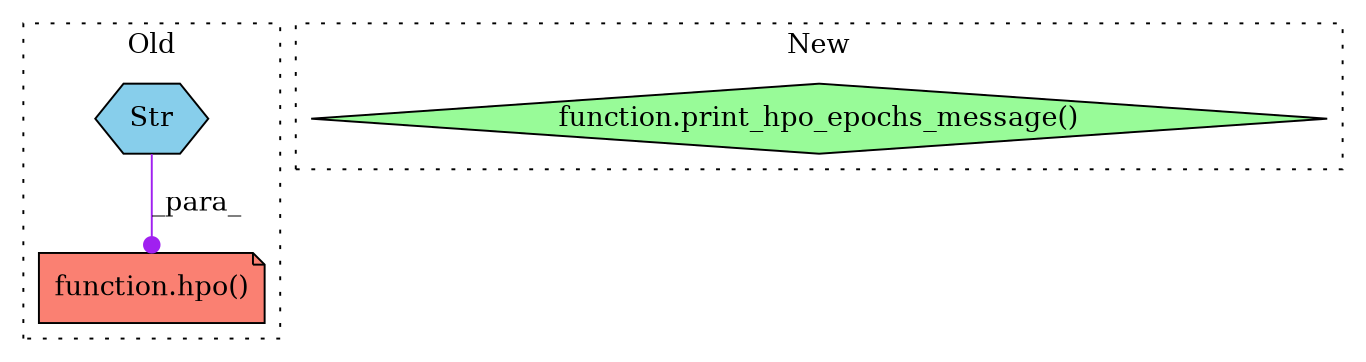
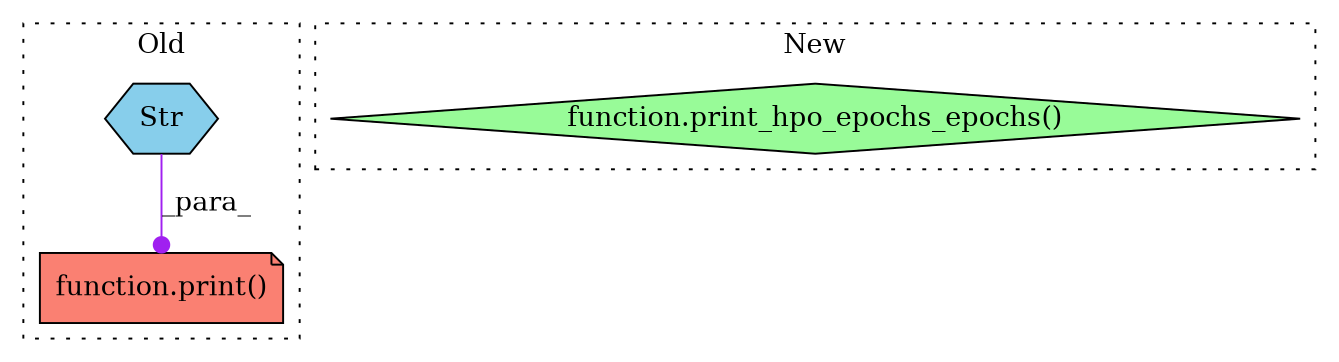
(819, 119) -> (815, 119)
(152, 288) -> (162, 288)
